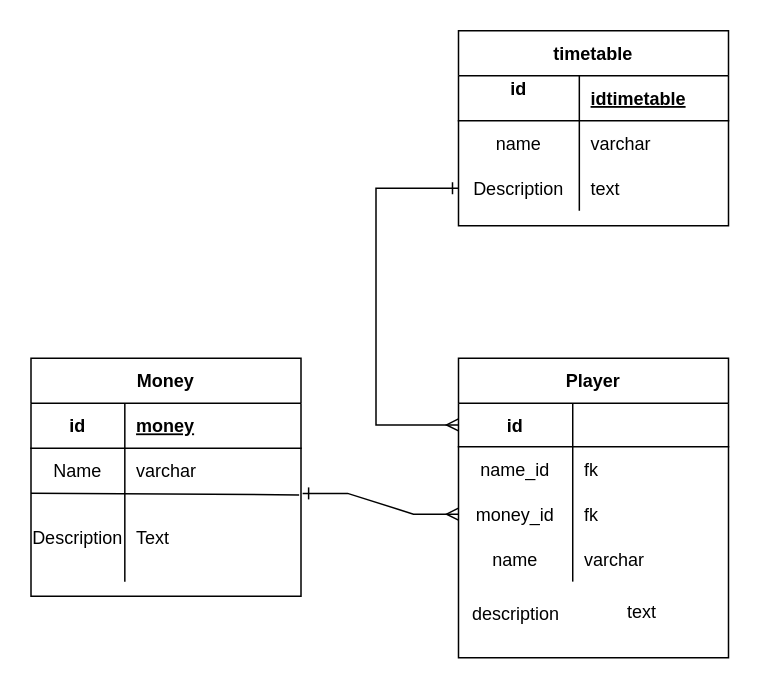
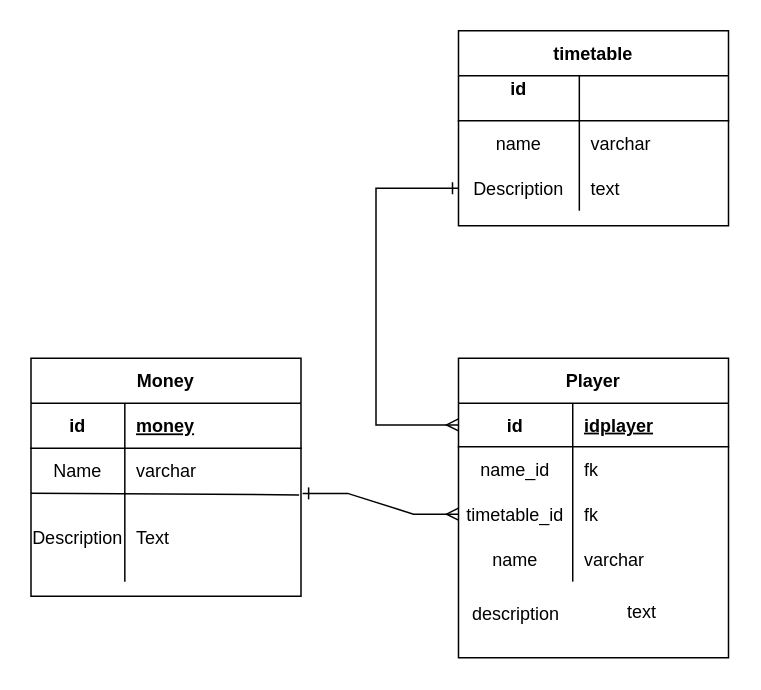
(654, 98) -> none
none -> (650, 425)
(515, 515) -> (515, 515)
